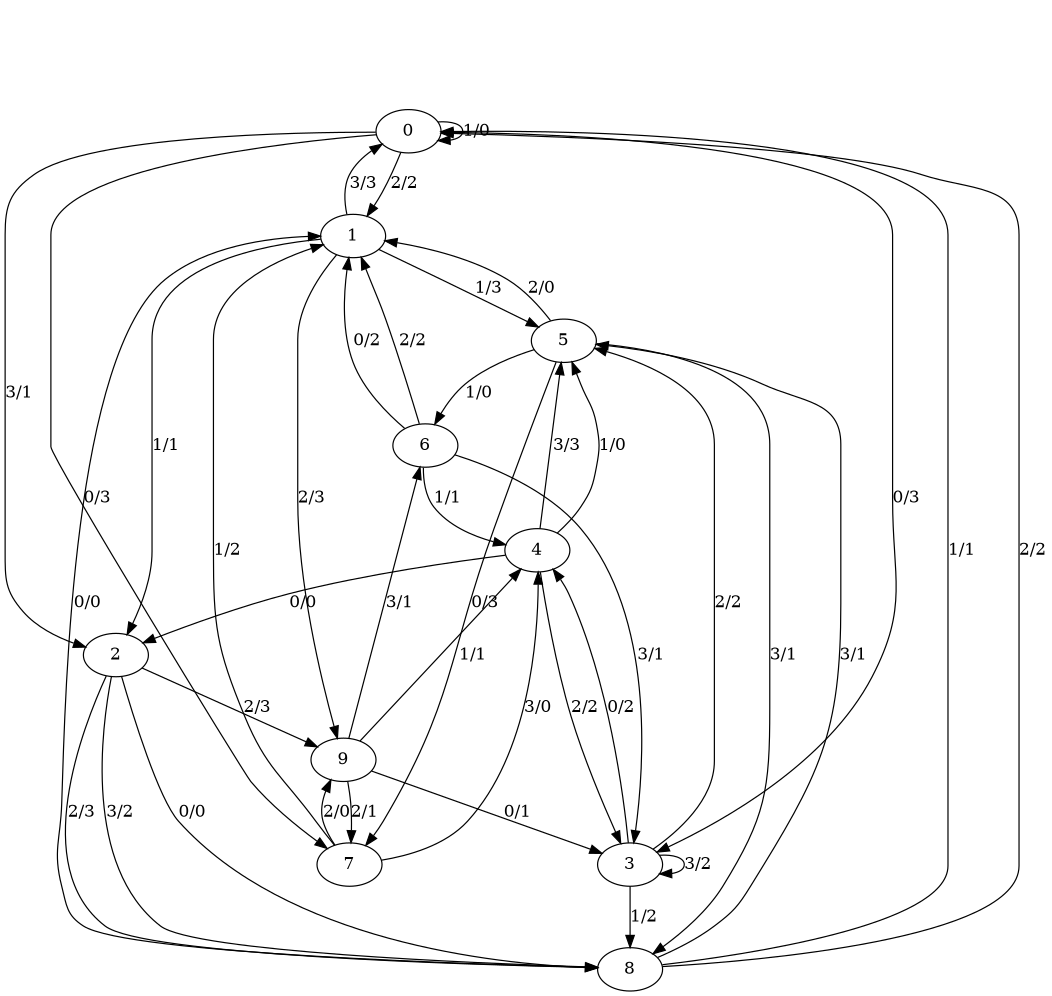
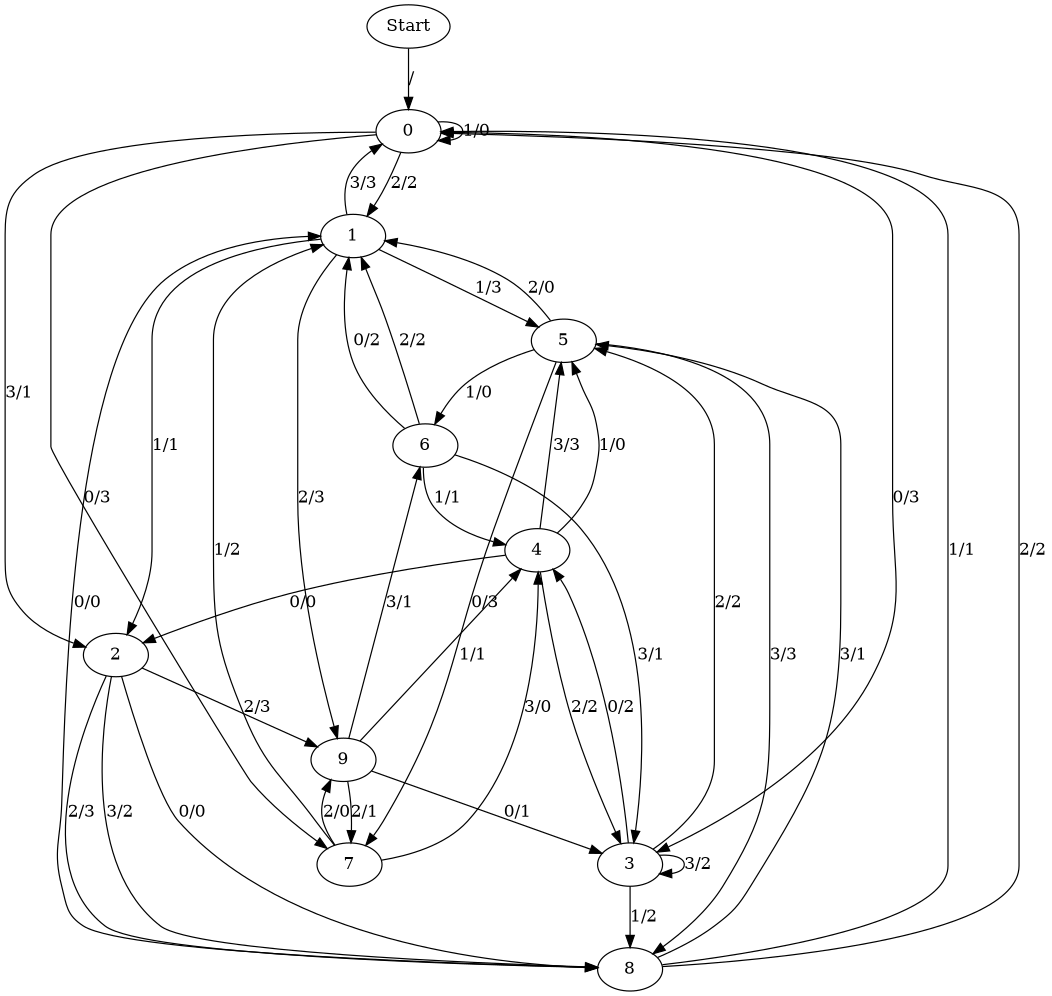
none -> (409, 26)
(784, 655) -> (784, 655)
